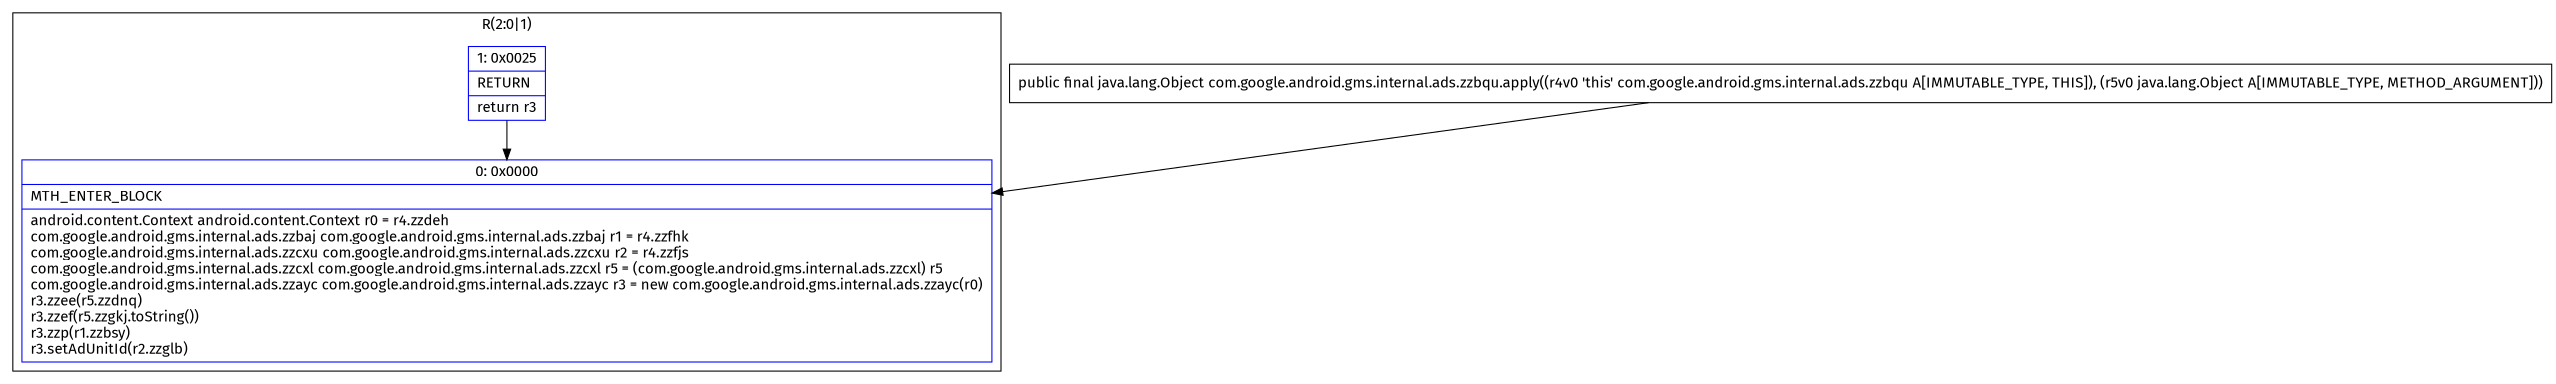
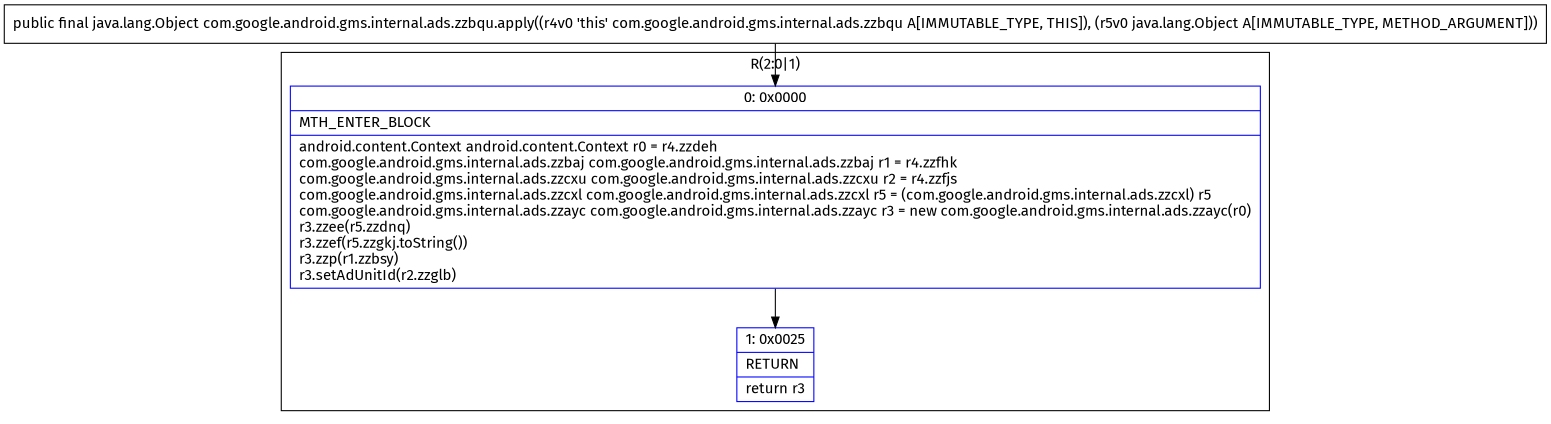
(507, 135) -> (775, 303)
